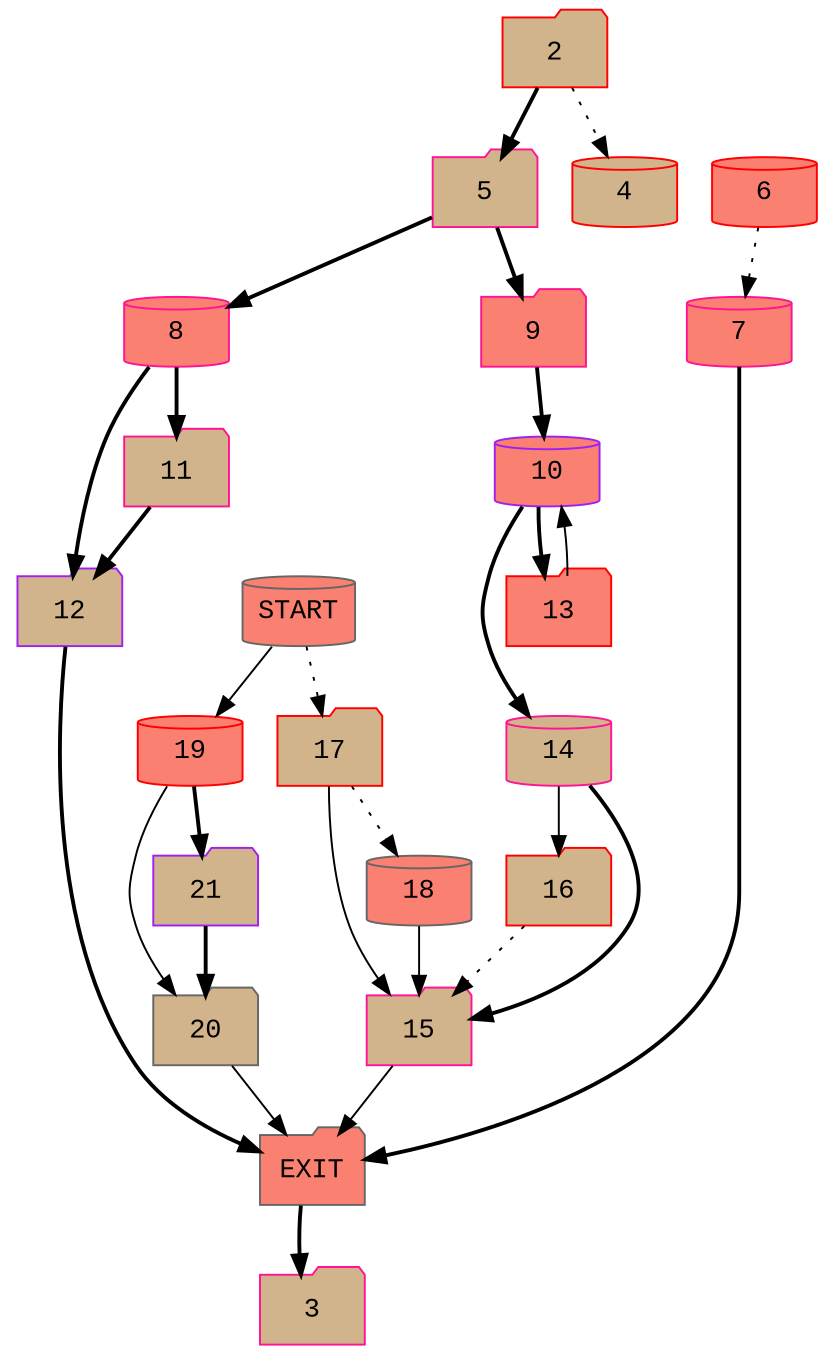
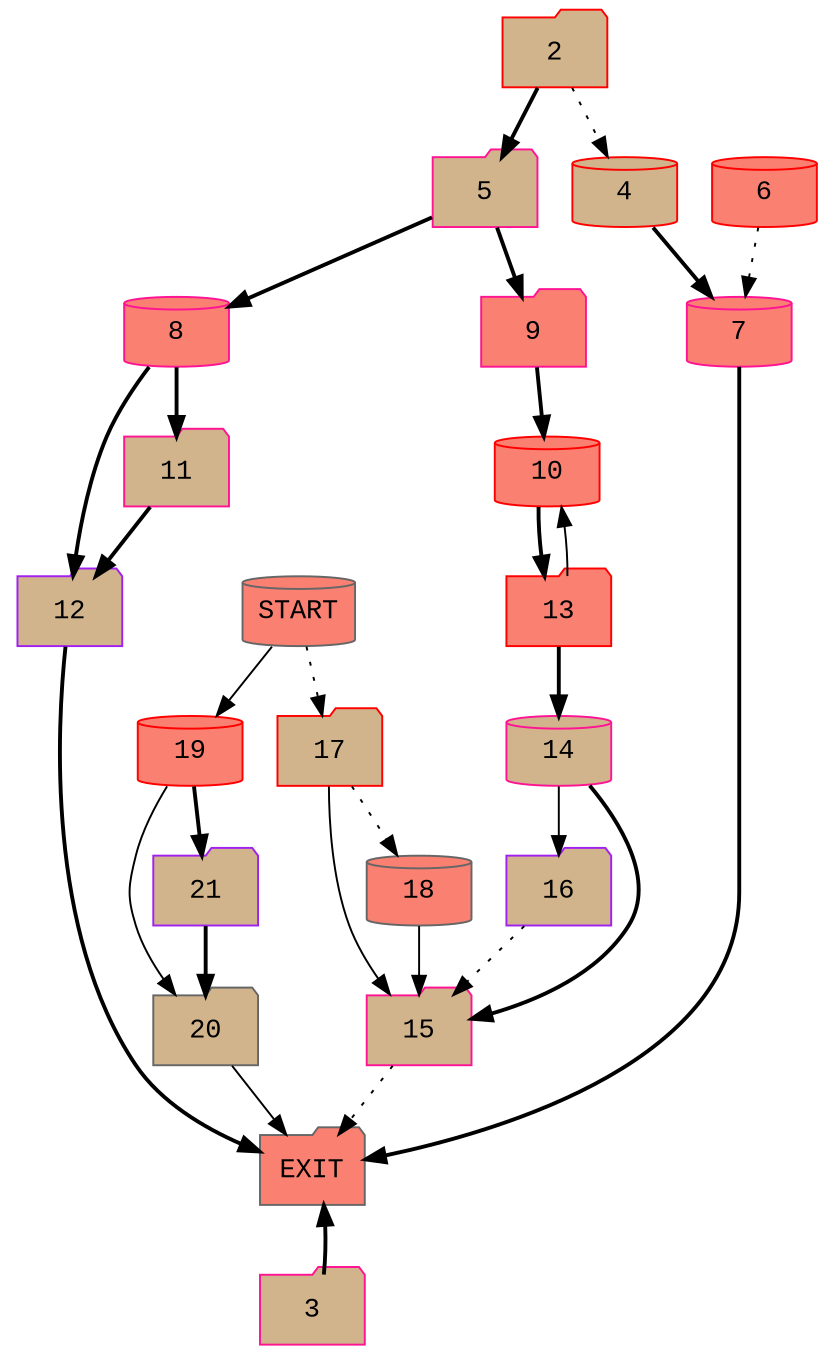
none -> (676, 255)
(547, 471) -> (547, 471)
(483, 603) -> (559, 672)
(559, 891) -> (559, 891)
(372, 1093) -> (372, 1093)
(299, 1230) -> (325, 1250)
